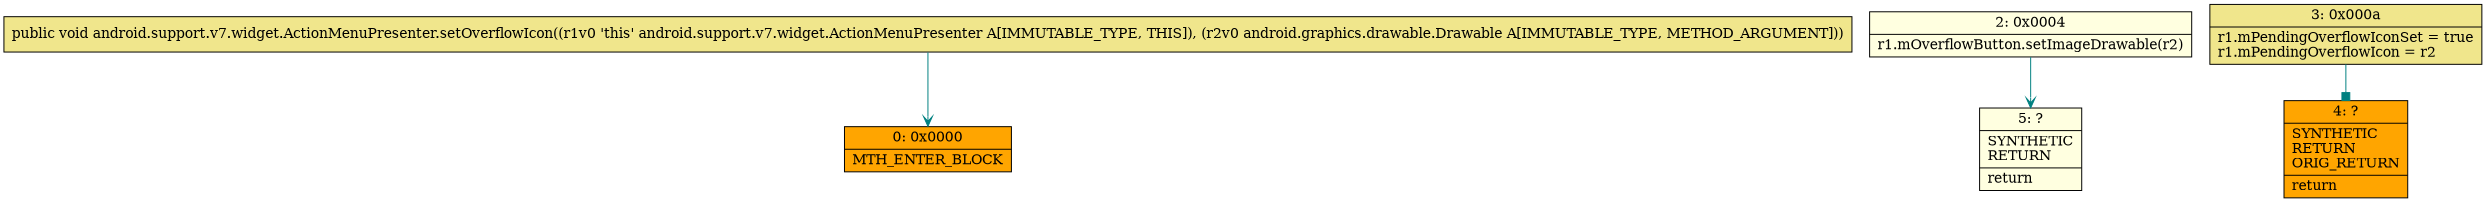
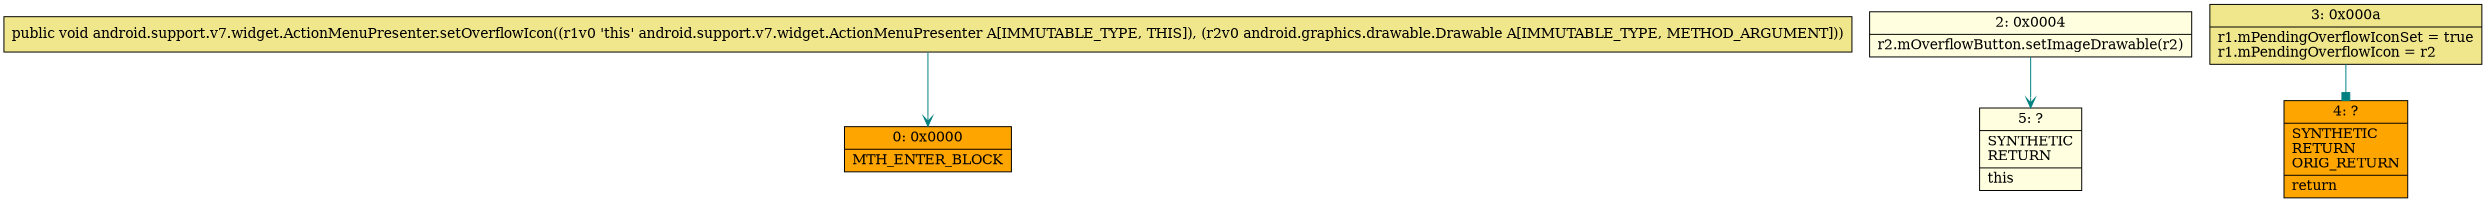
(2031, 45) -> (2031, 45)
(2010, 179) -> (2001, 179)
